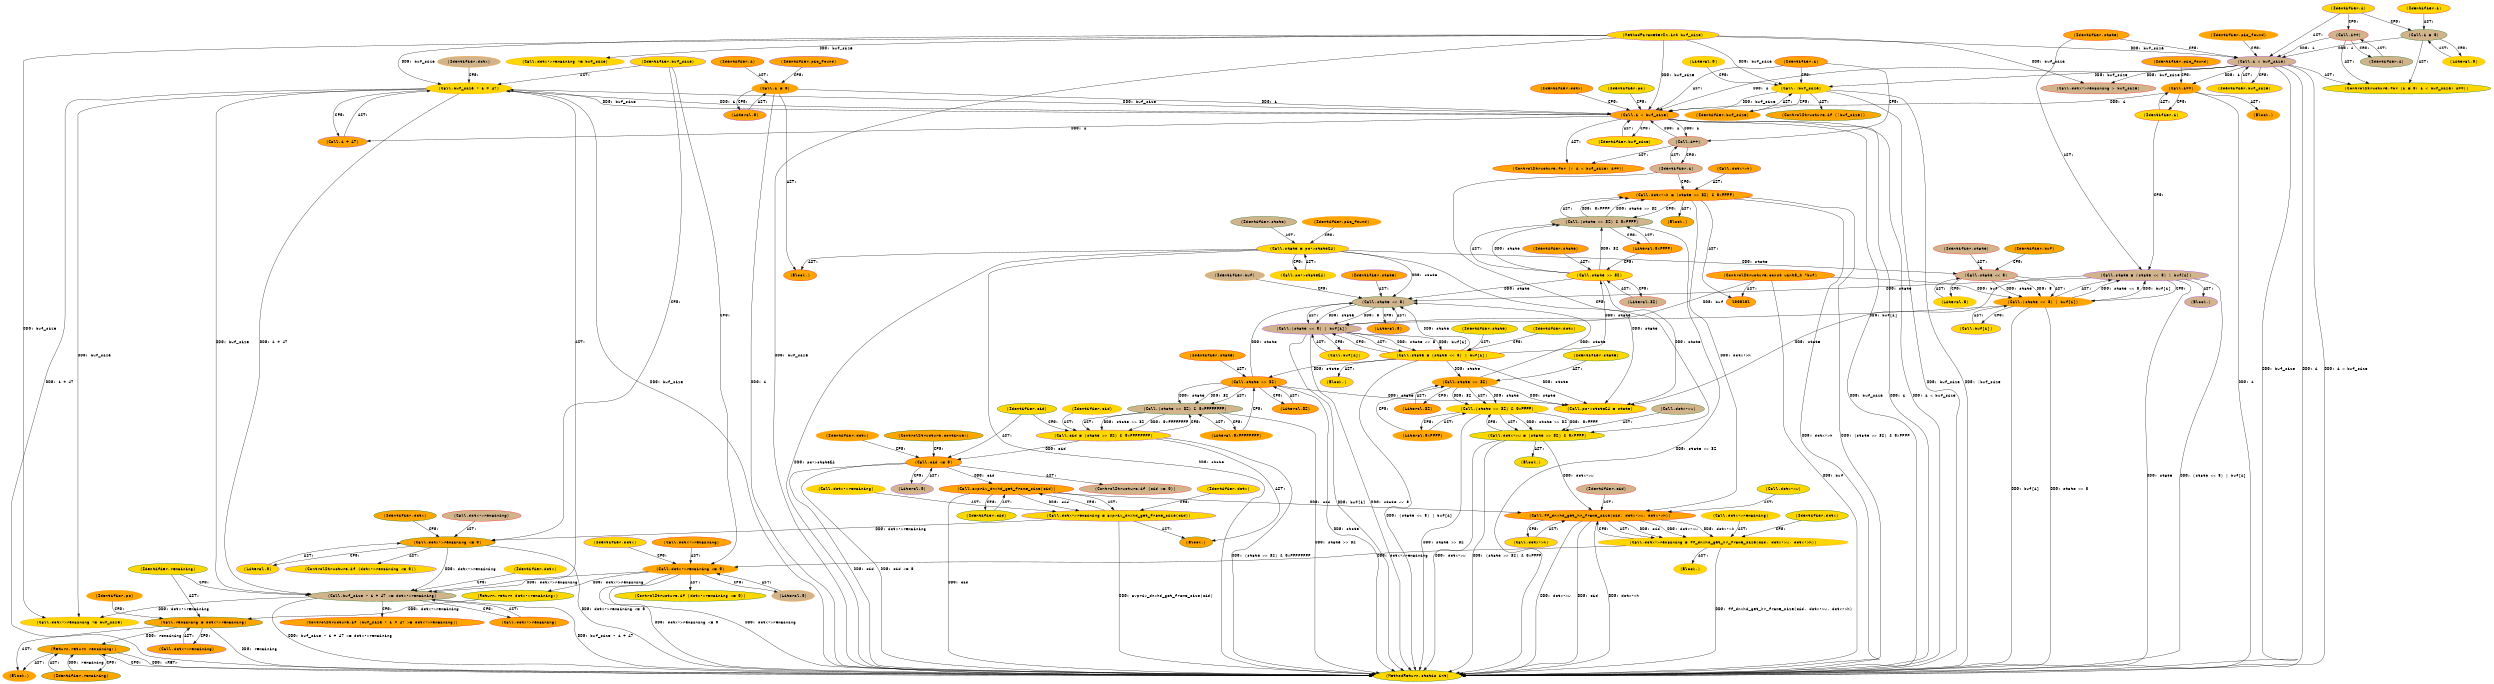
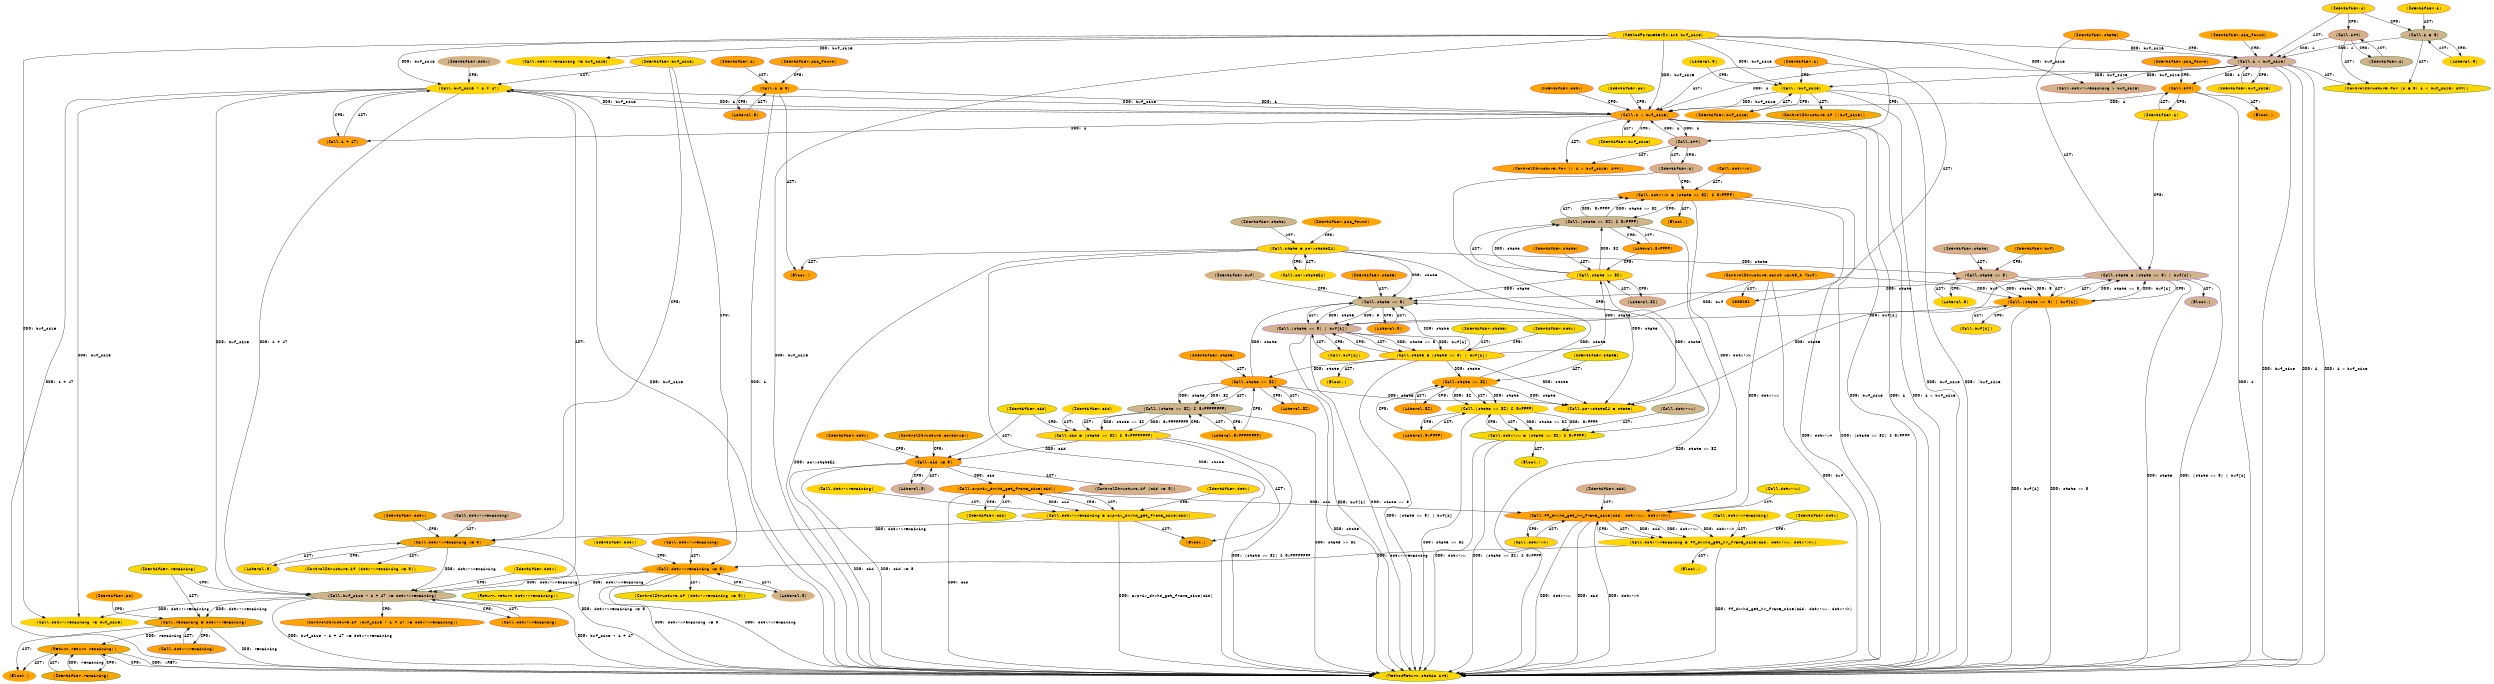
(1707, 254) -> (1944, 132)
(1563, 477) -> (1748, 429)
(365, 615) -> (259, 601)
